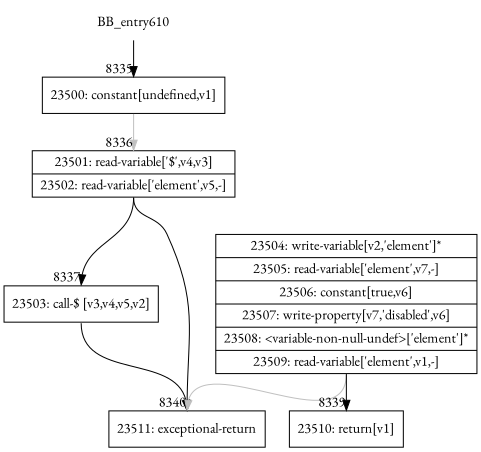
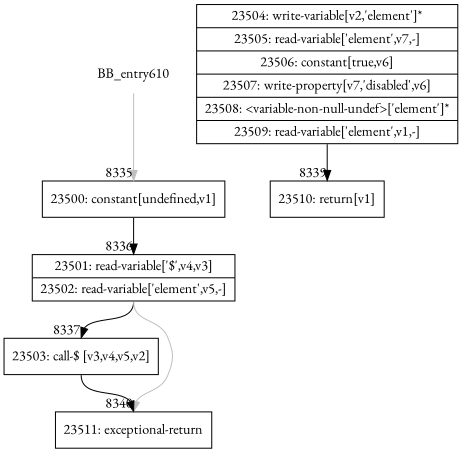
(134, 53) -> (134, 132)
(134, 127) -> (134, 231)
(186, 290) -> (172, 351)
(272, 393) -> none
